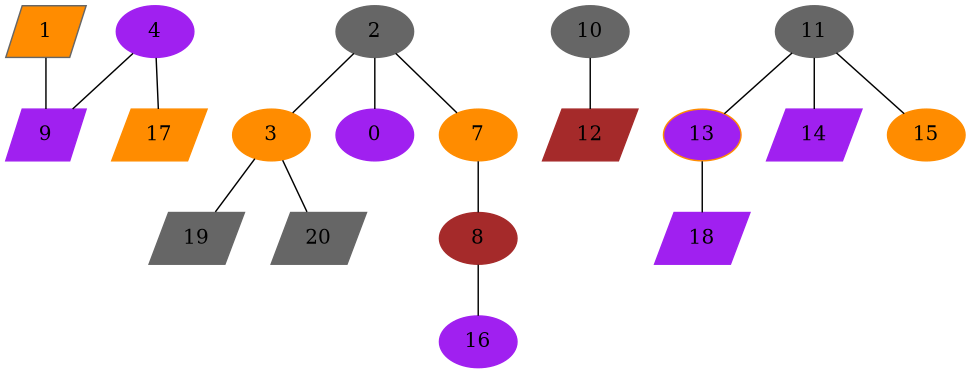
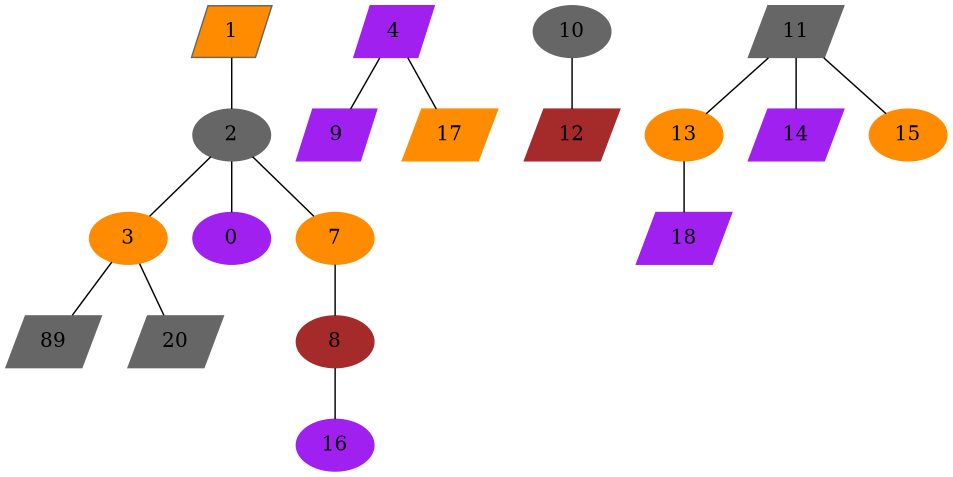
(155, 32) -> (394, 32)
(814, 32) -> (796, 32)
(46, 83) -> (232, 83)
(702, 135) -> (684, 135)
(197, 238) -> (54, 342)
